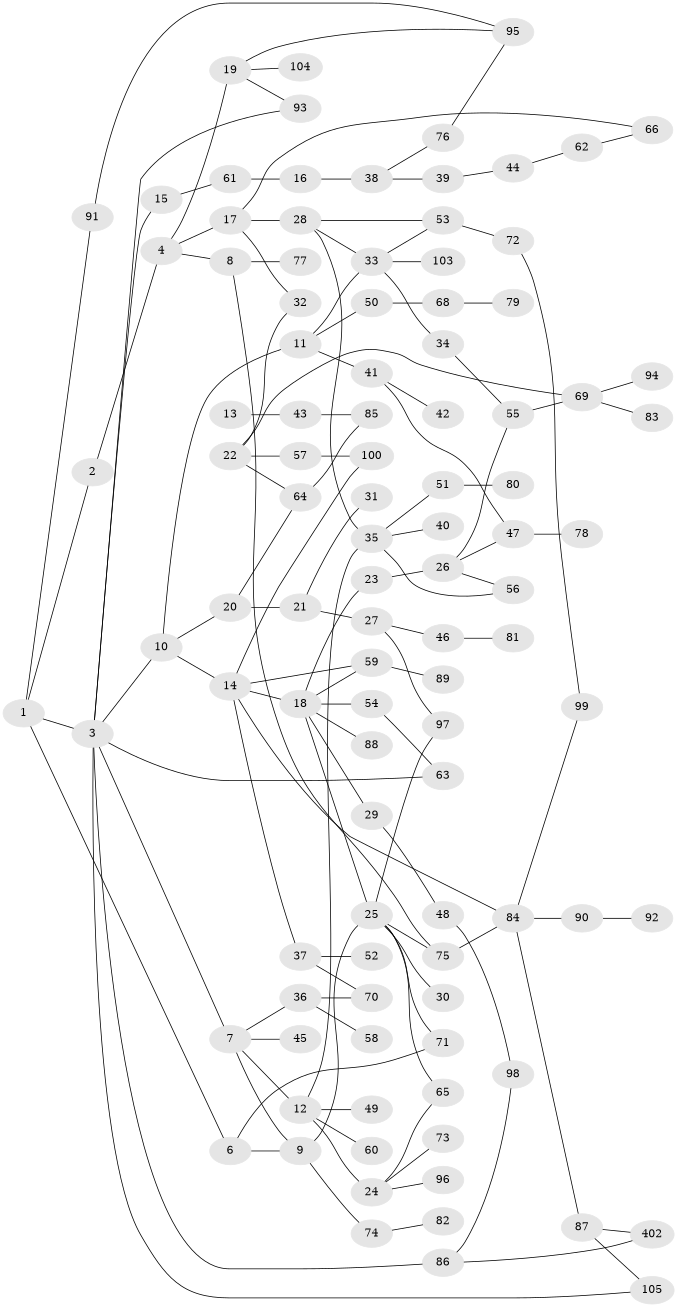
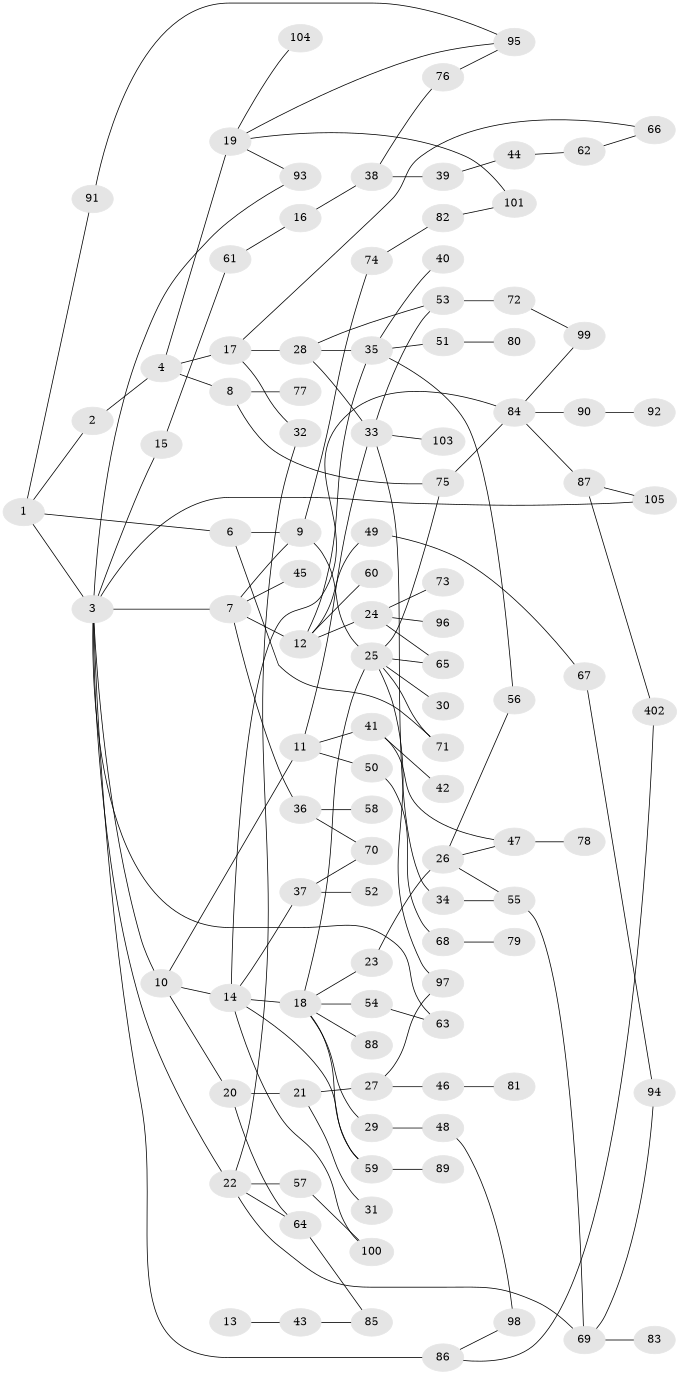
none -> (514, 204)
none -> (585, 677)
none -> (119, 907)
